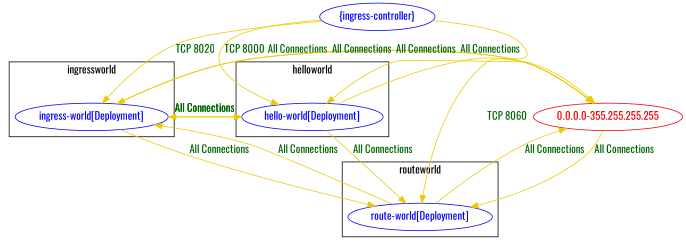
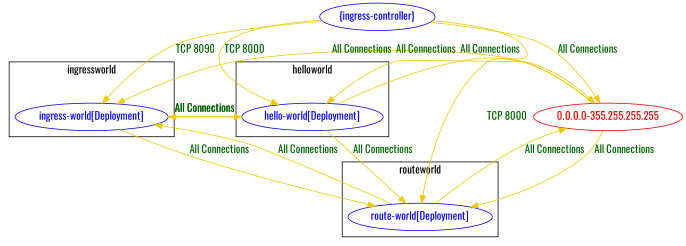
(196, 50) -> (196, 50)
(354, 51) -> (524, 37)
(507, 117) -> (507, 117)
